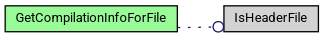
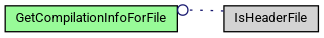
(195, 27) -> (206, 10)
